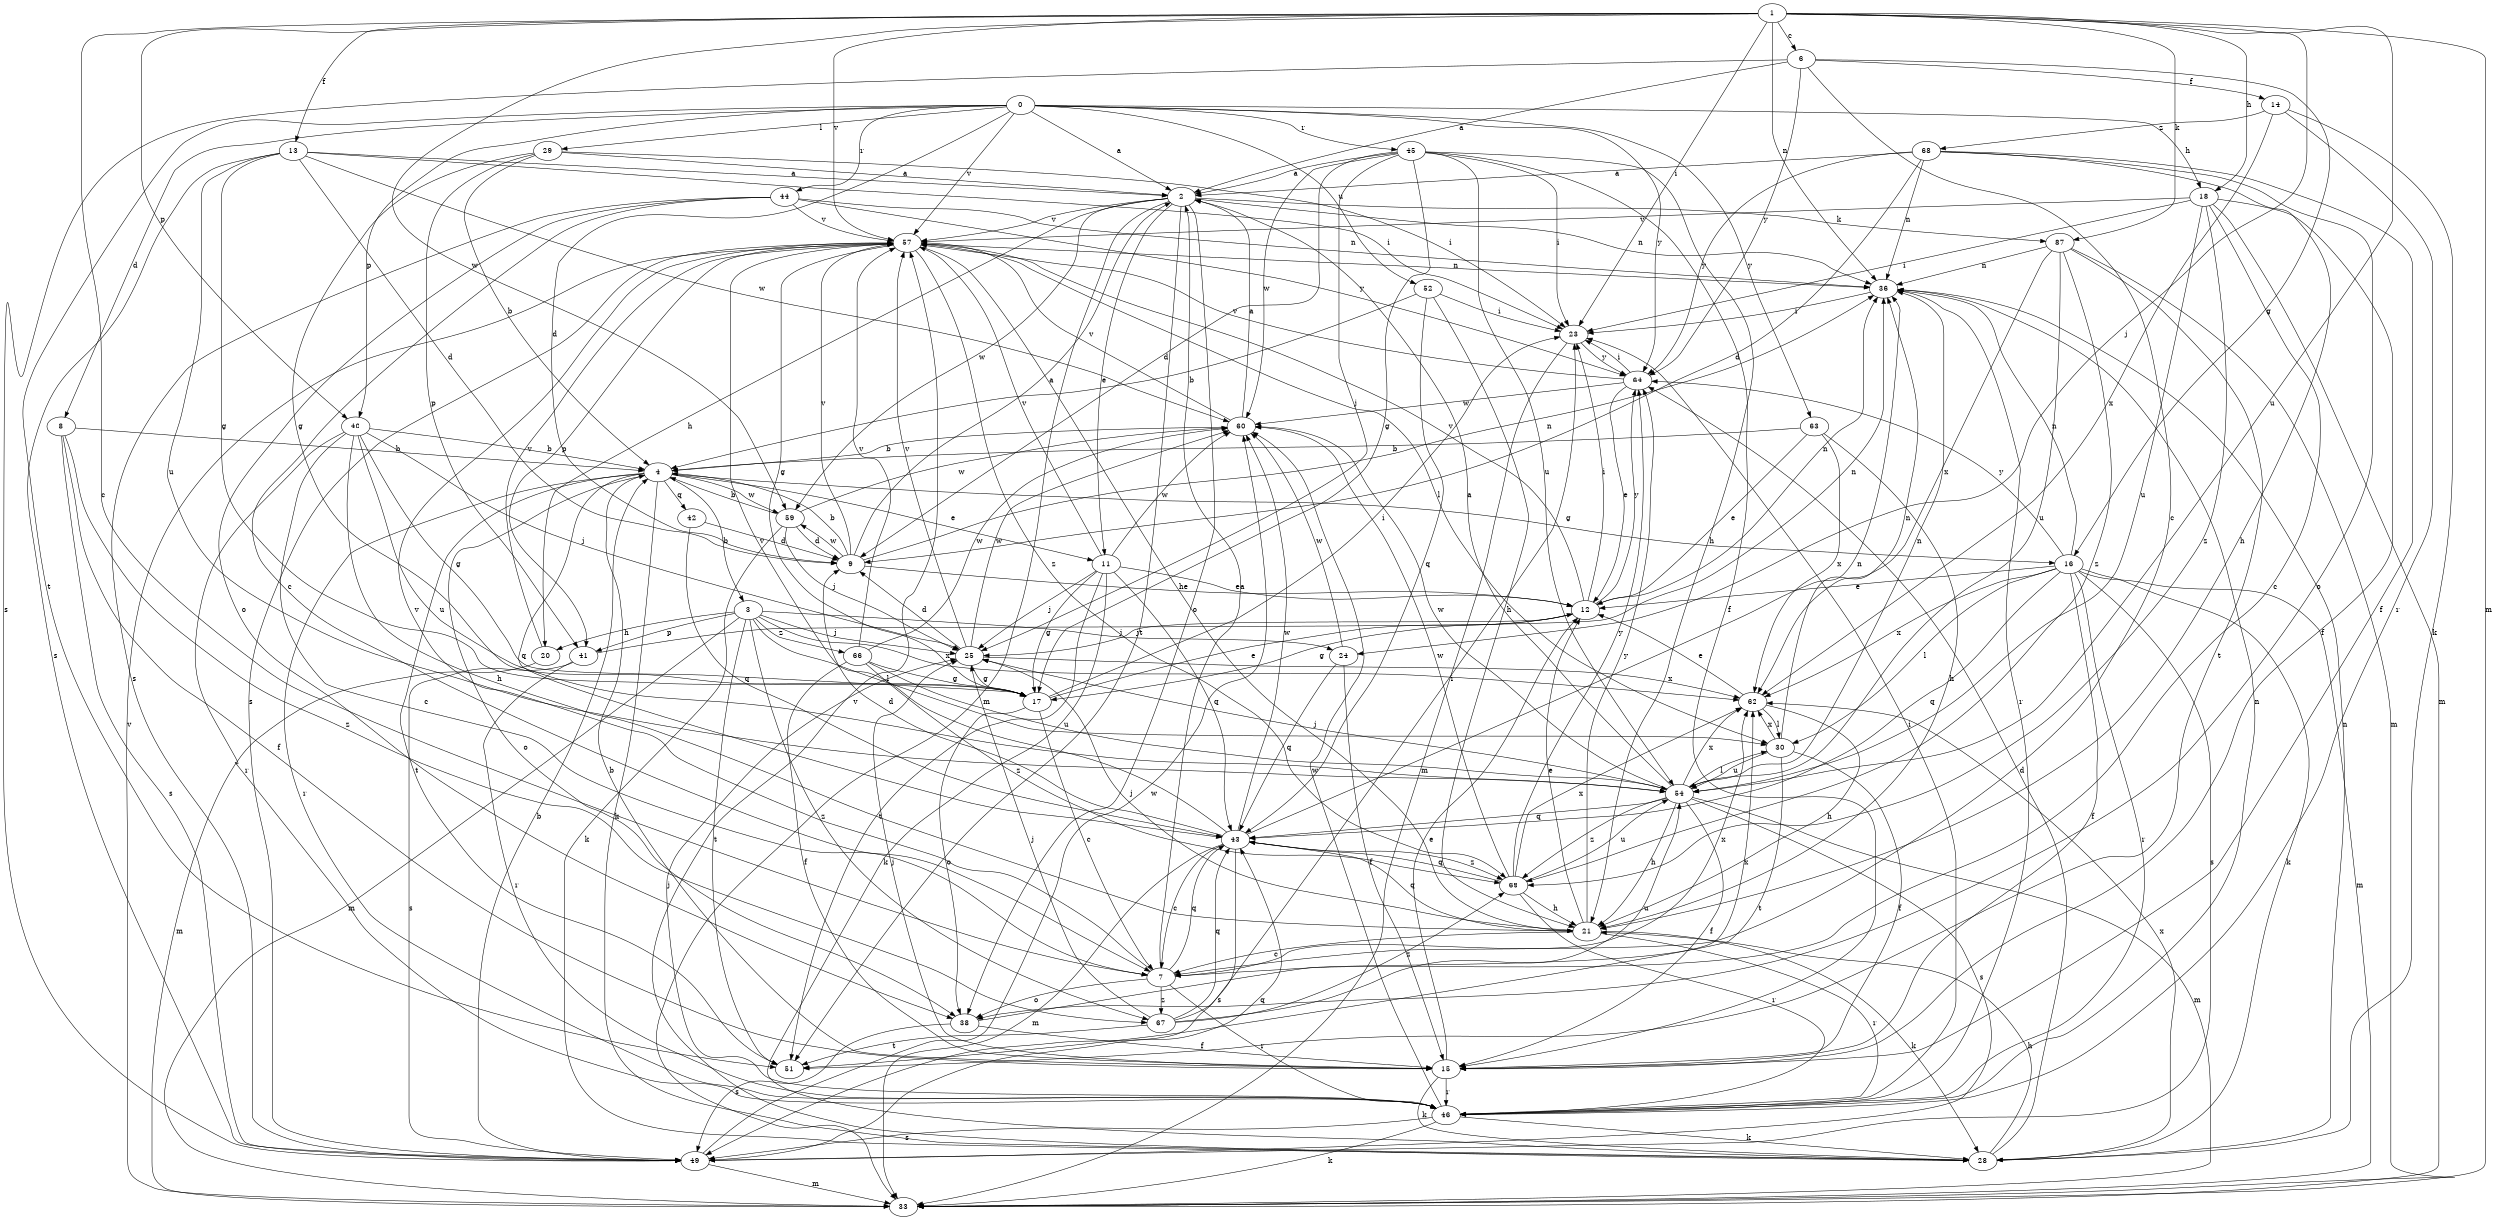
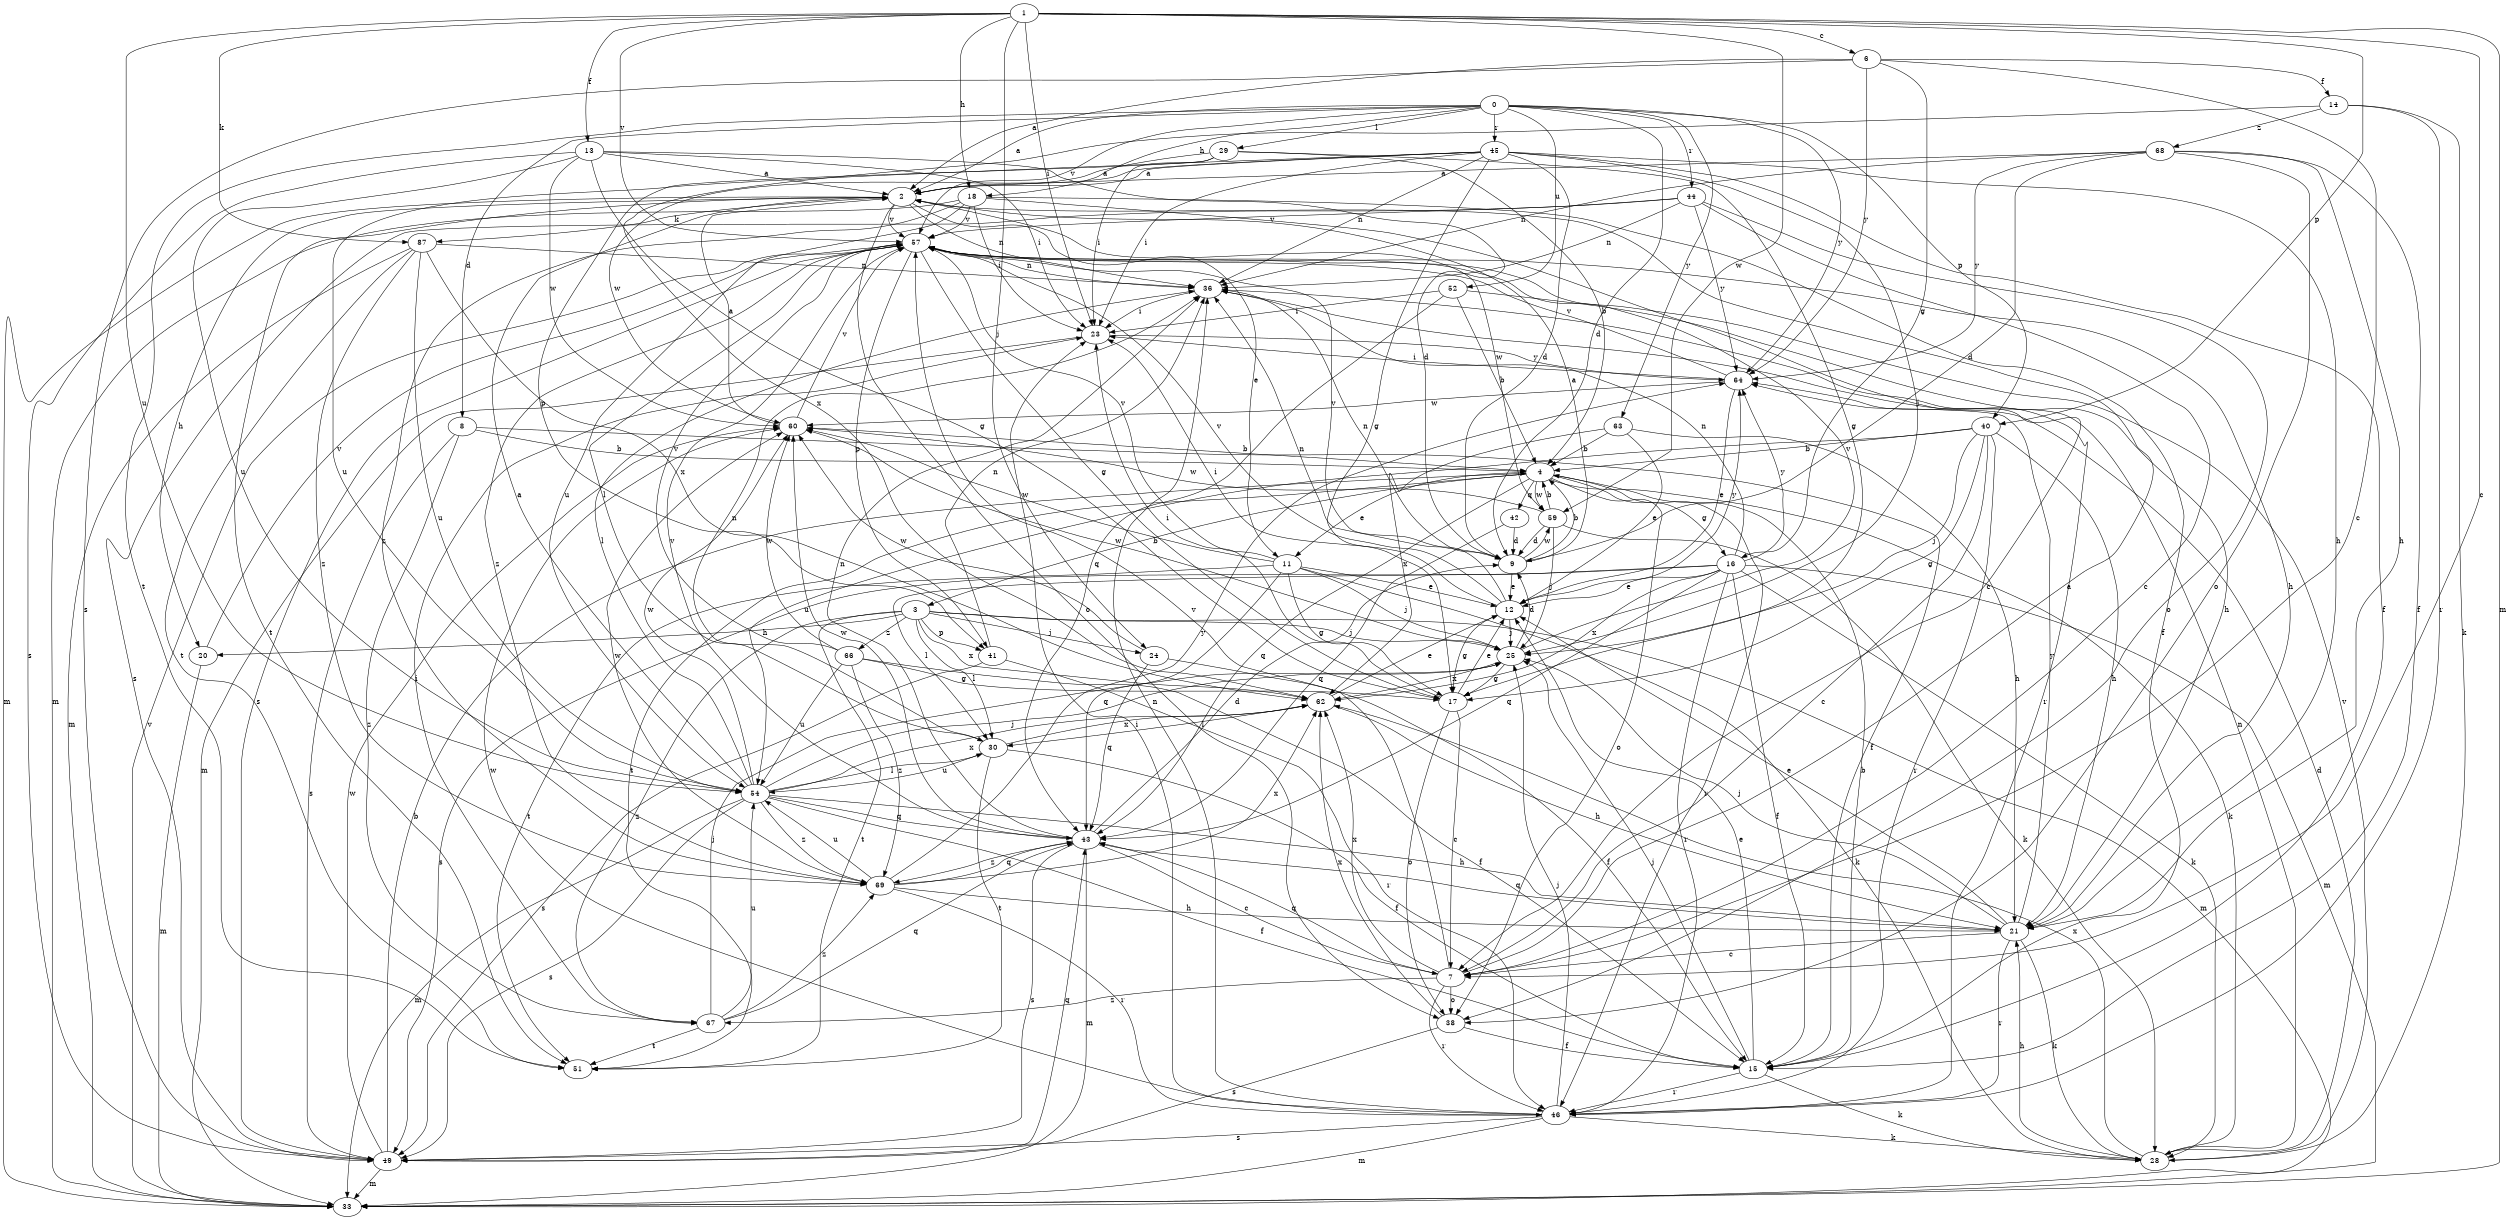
(1789, 170) -> (1354, 219)
(1920, 541) -> (602, 541)
(1330, 1161) -> (1362, 1161)
